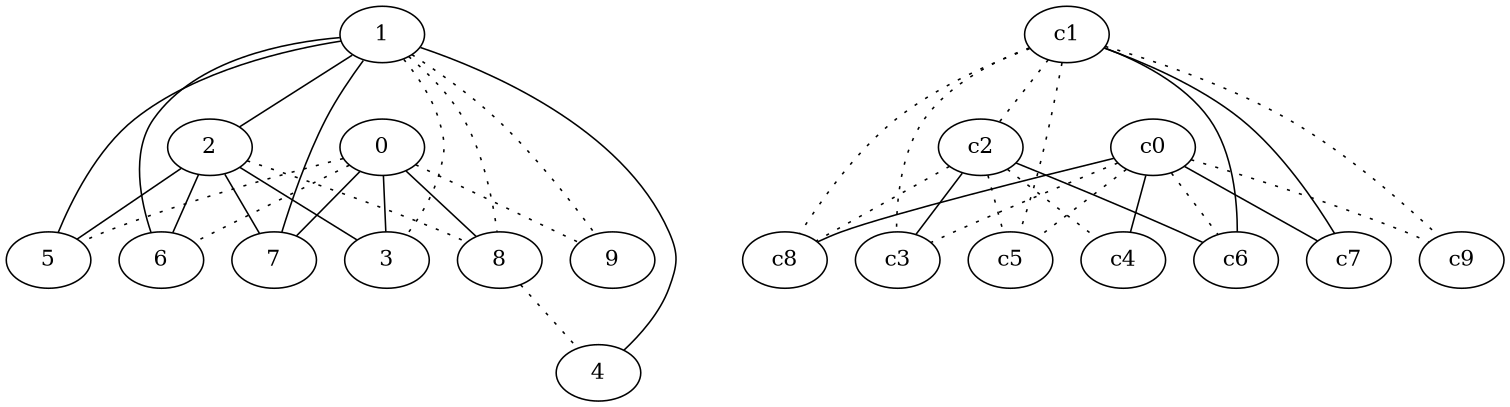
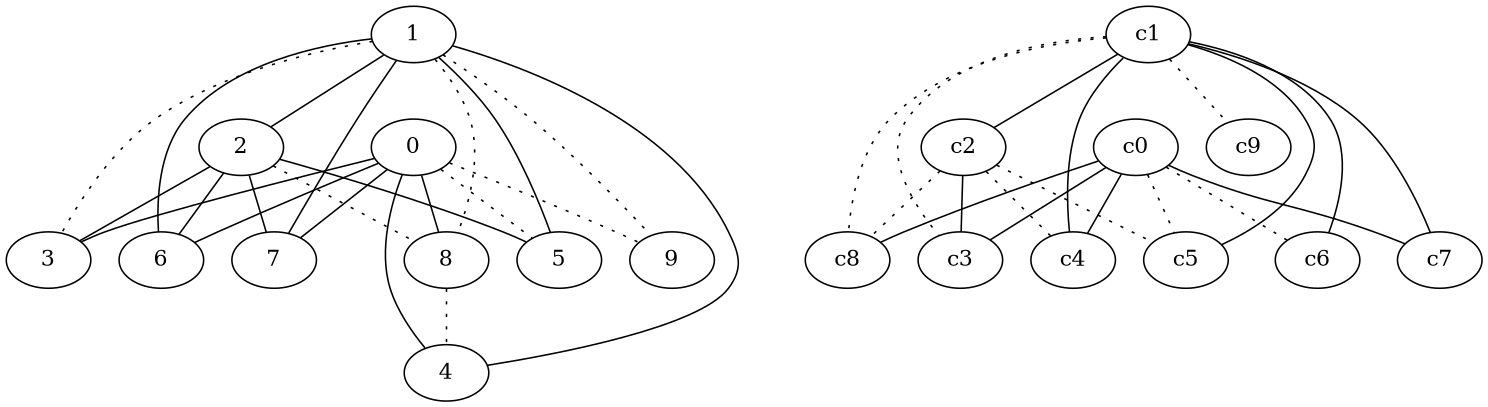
(1024, 91) -> (1056, 91)
none -> (1074, 137)
(1044, 149) -> (1311, 132)
(1293, 192) -> none
(1110, 202) -> none
(272, 204) -> (286, 202)
(1015, 206) -> (1048, 204)
none -> (386, 265)
